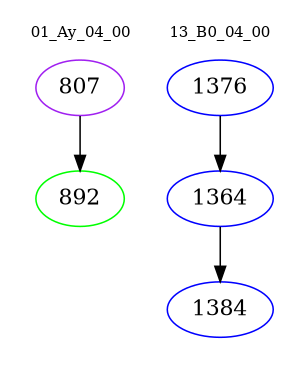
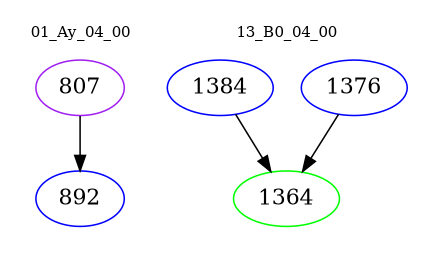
(80, 199) -> (80, 199)
(220, 199) -> (286, 199)
(220, 247) -> (249, 136)
